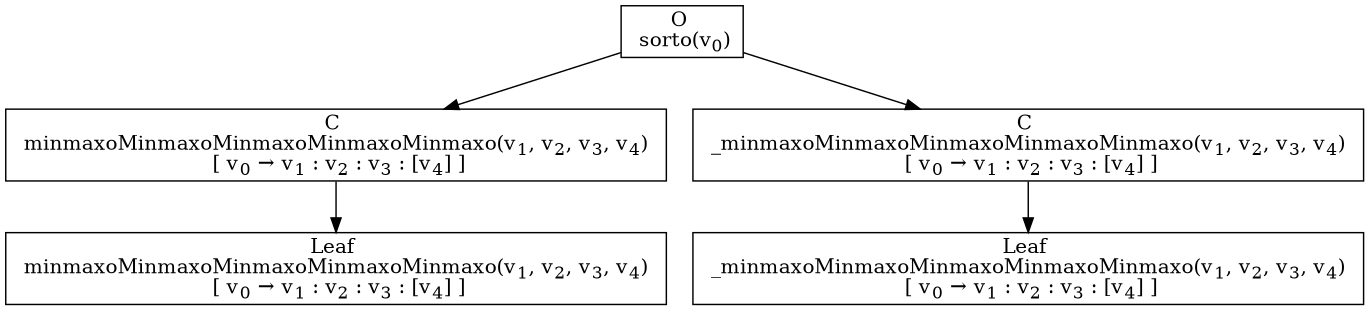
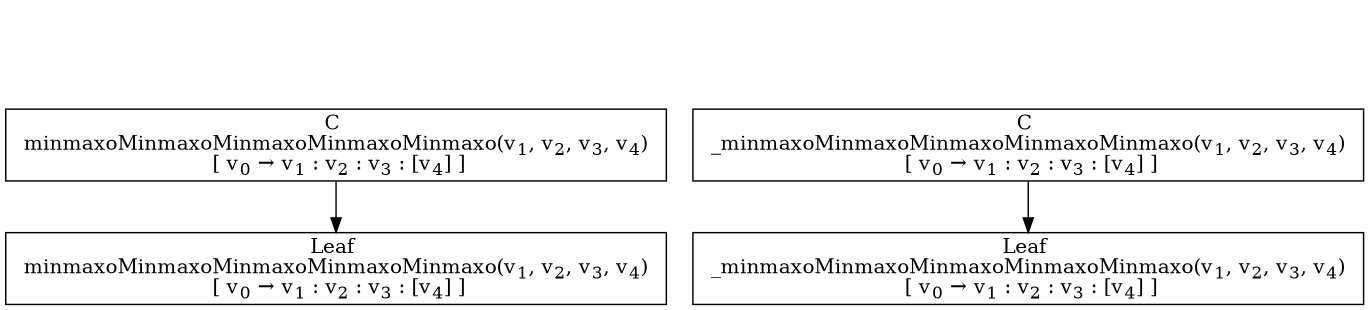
(682, 32) -> none
